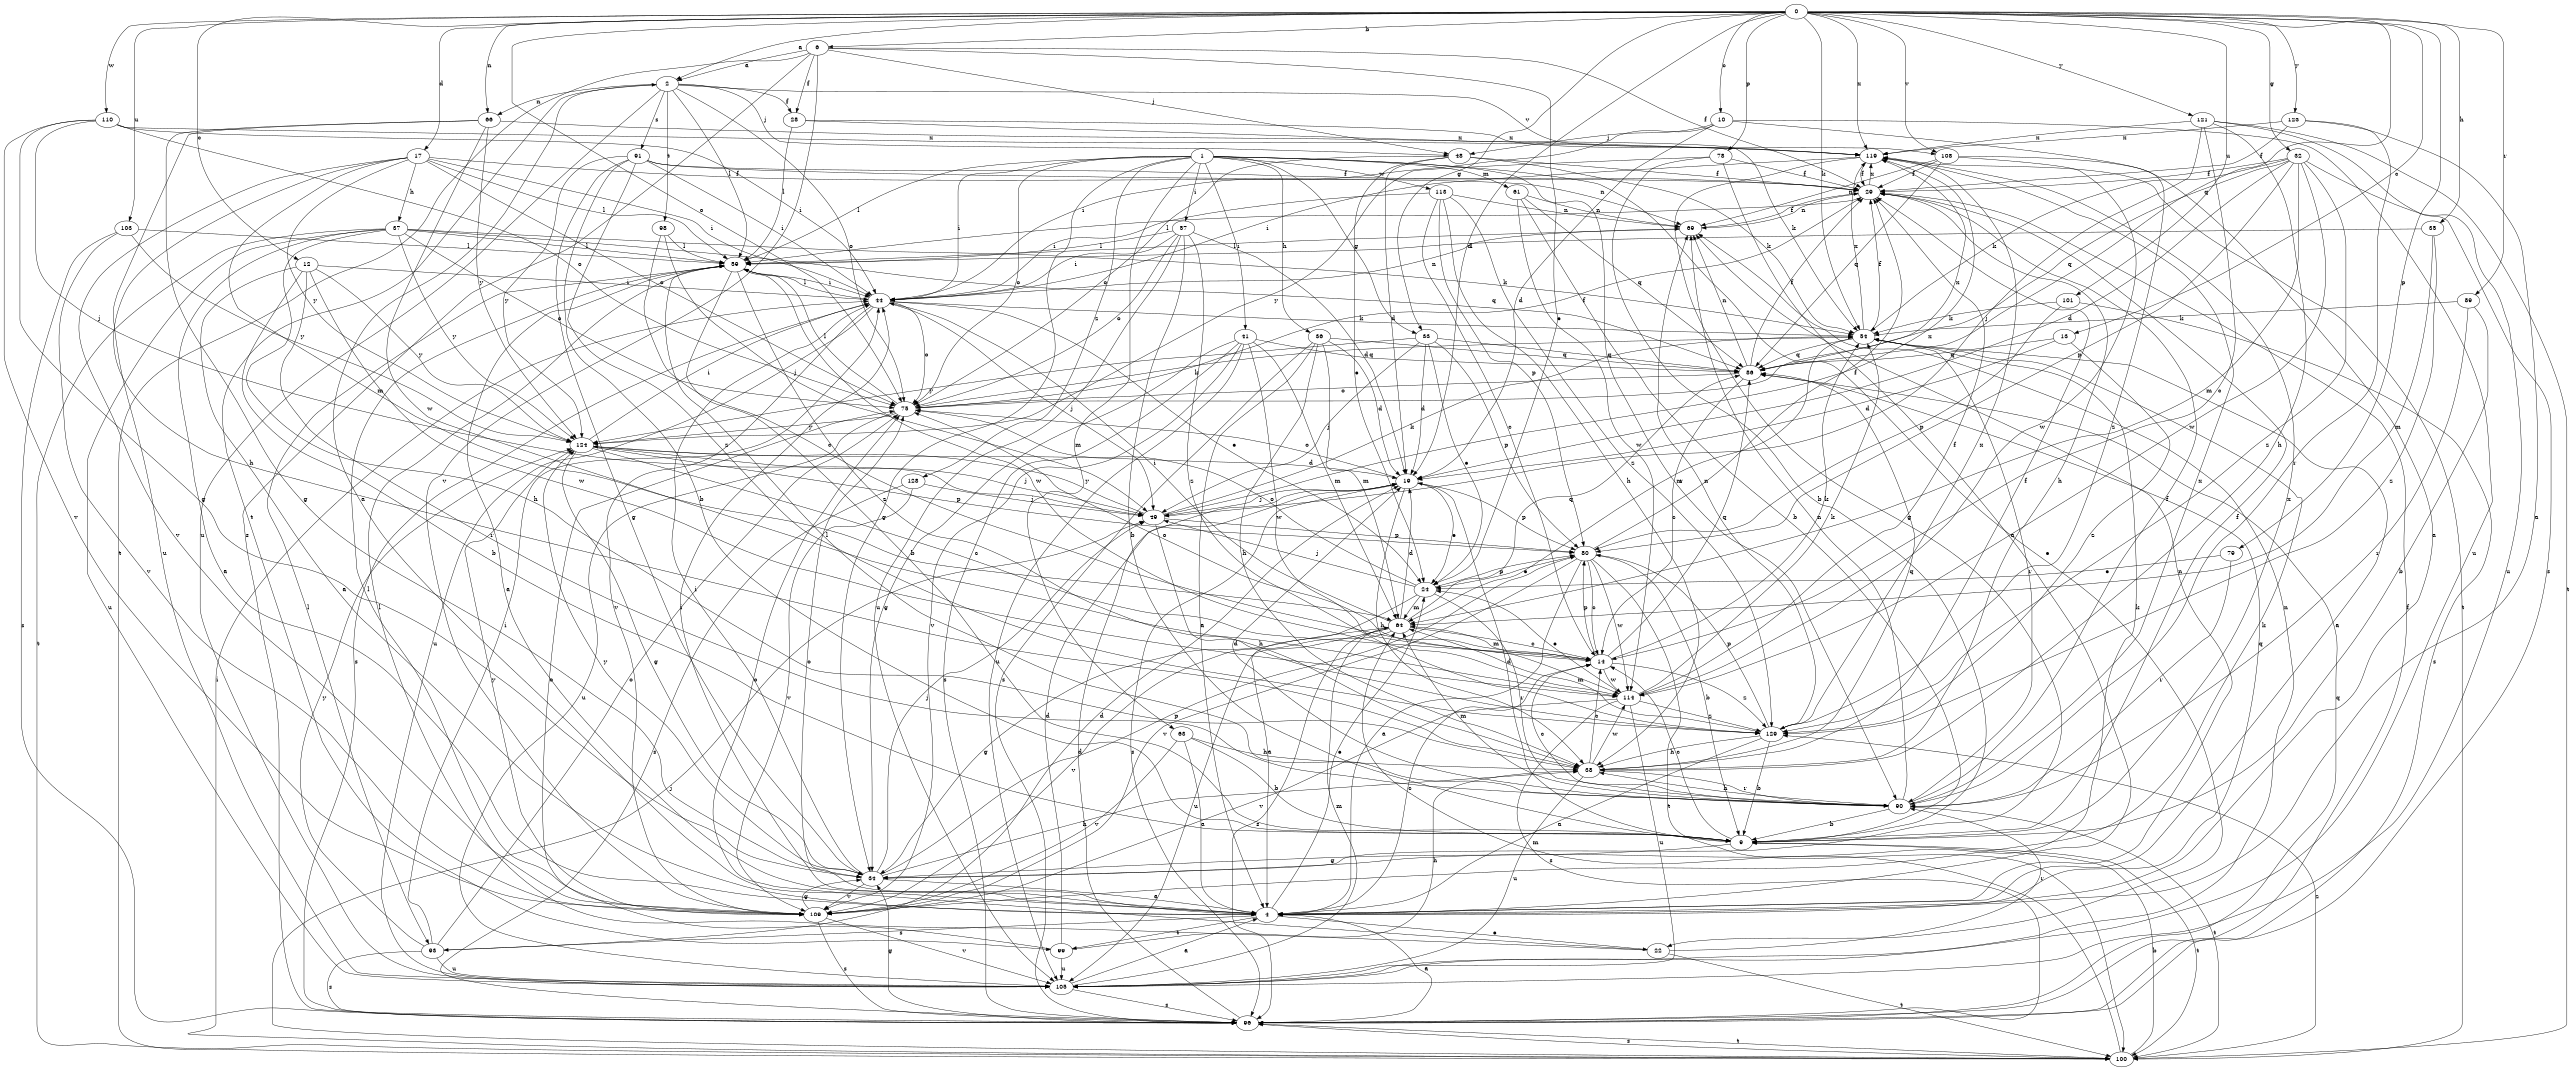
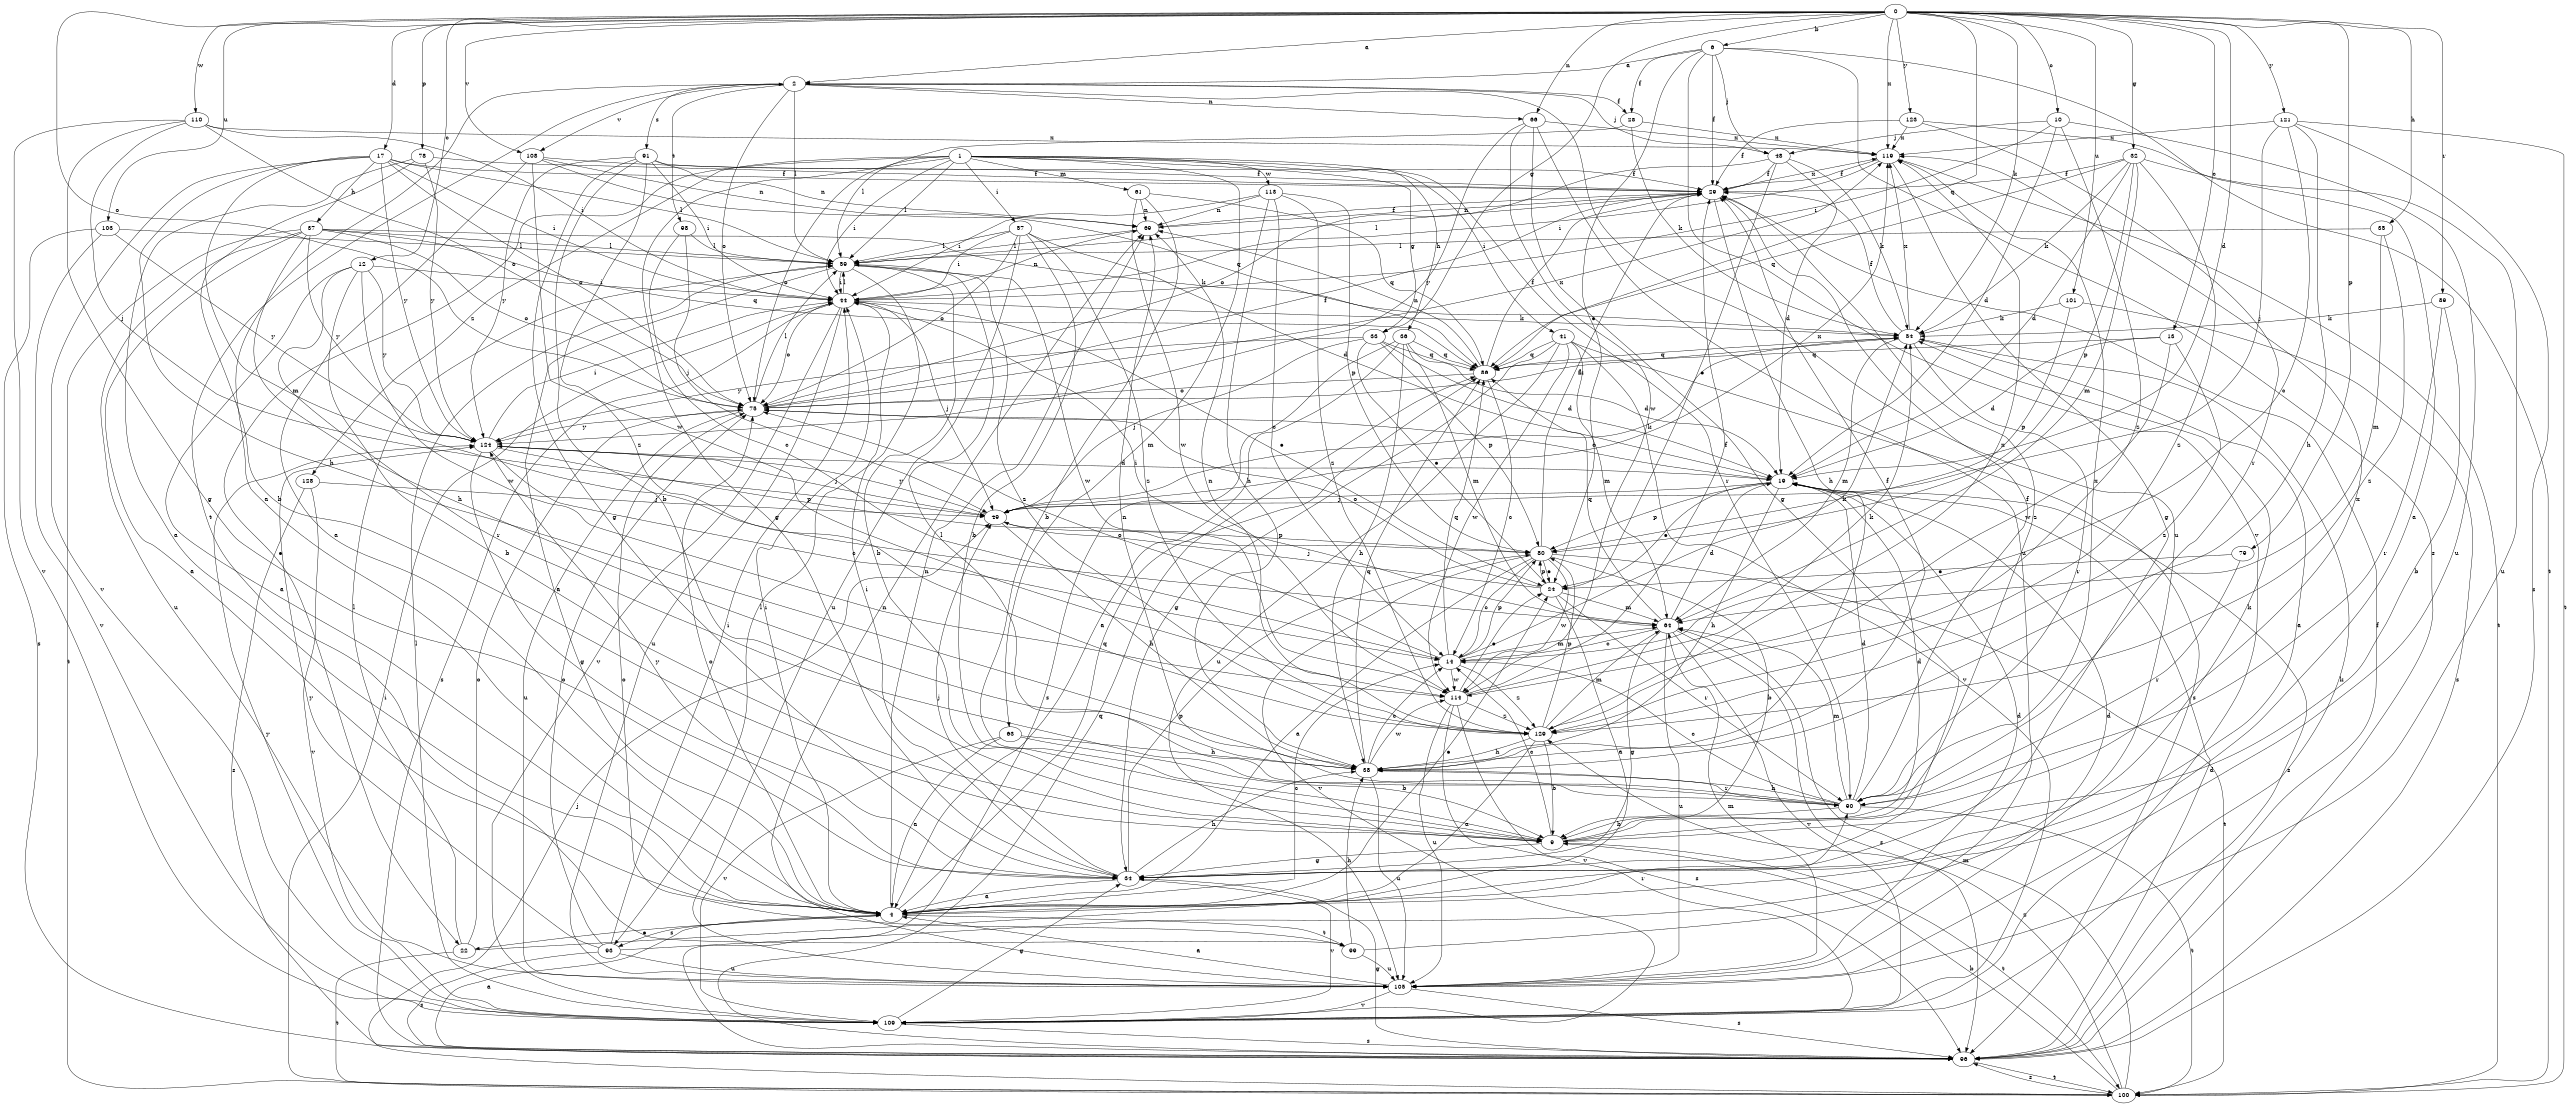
(2069, 499) -> (1888, 590)
(2238, 517) -> (2035, 517)
(936, 950) -> (1150, 1020)
